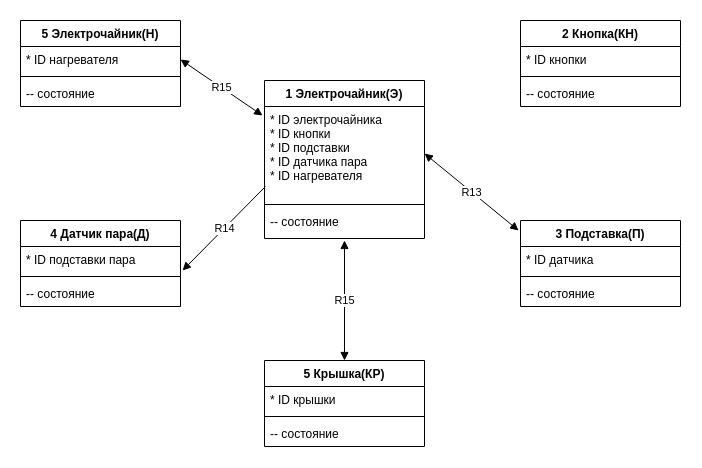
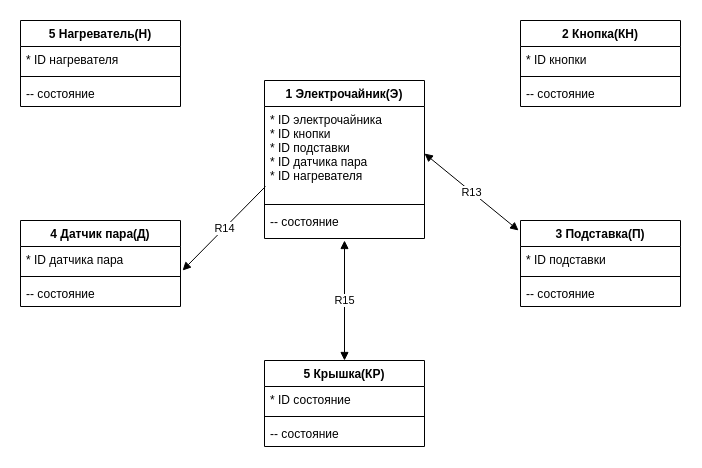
(100, 34) -> (100, 34)
(221, 87) -> none
(85, 260) -> (78, 260)
(563, 260) -> (570, 260)
(304, 400) -> (314, 400)
